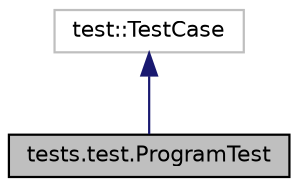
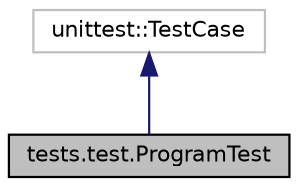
(149, 31) -> (149, 31)
